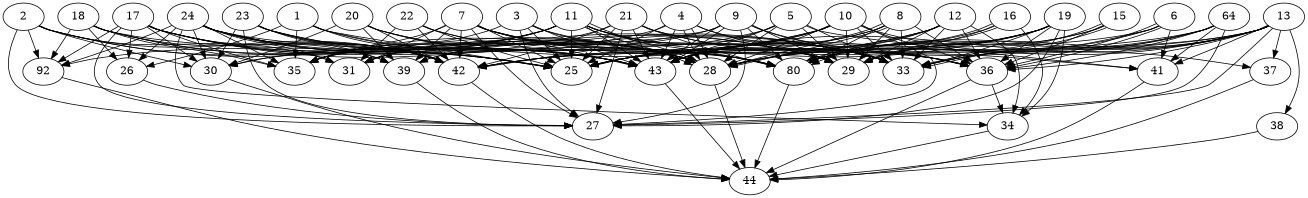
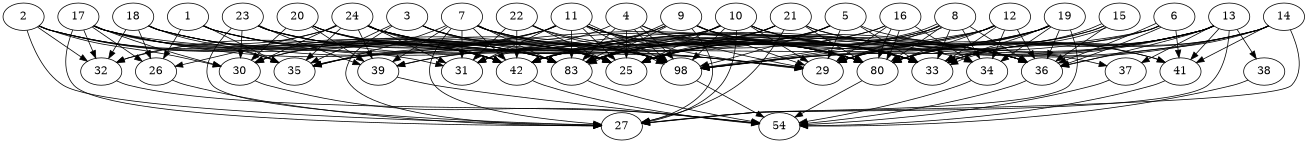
(1229, 17) -> (1284, 17)
none -> (767, 44)
(43, 72) -> (101, 72)
(655, 72) -> (572, 72)
(710, 72) -> (681, 72)
(997, 97) -> (969, 41)
(750, 181) -> (779, 126)
